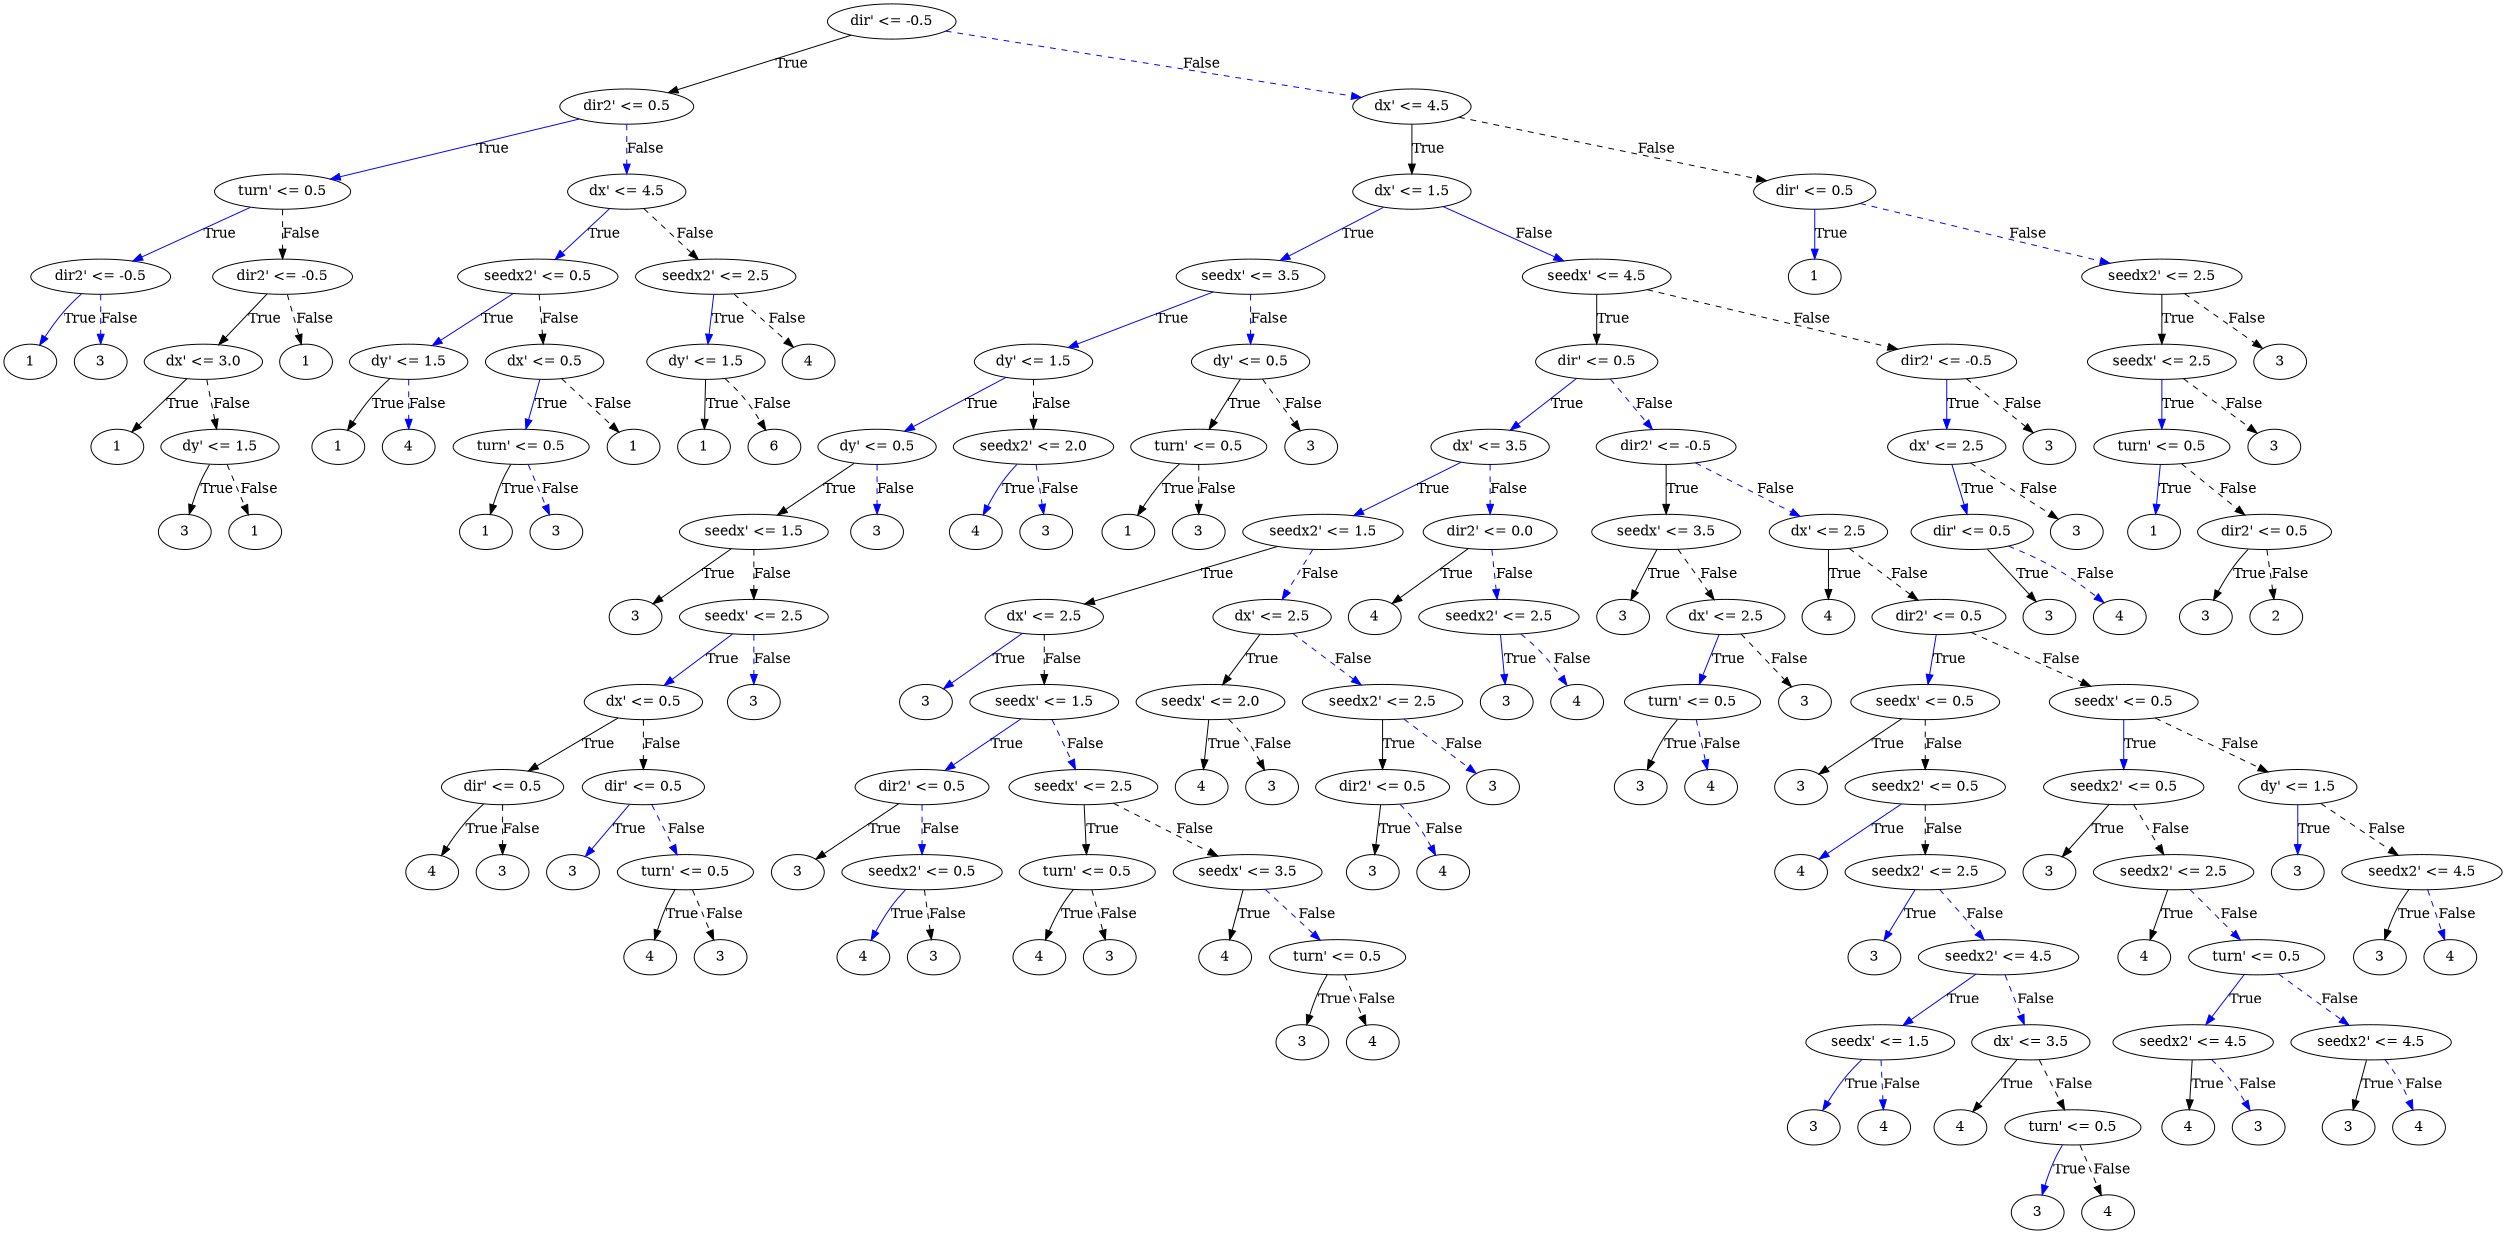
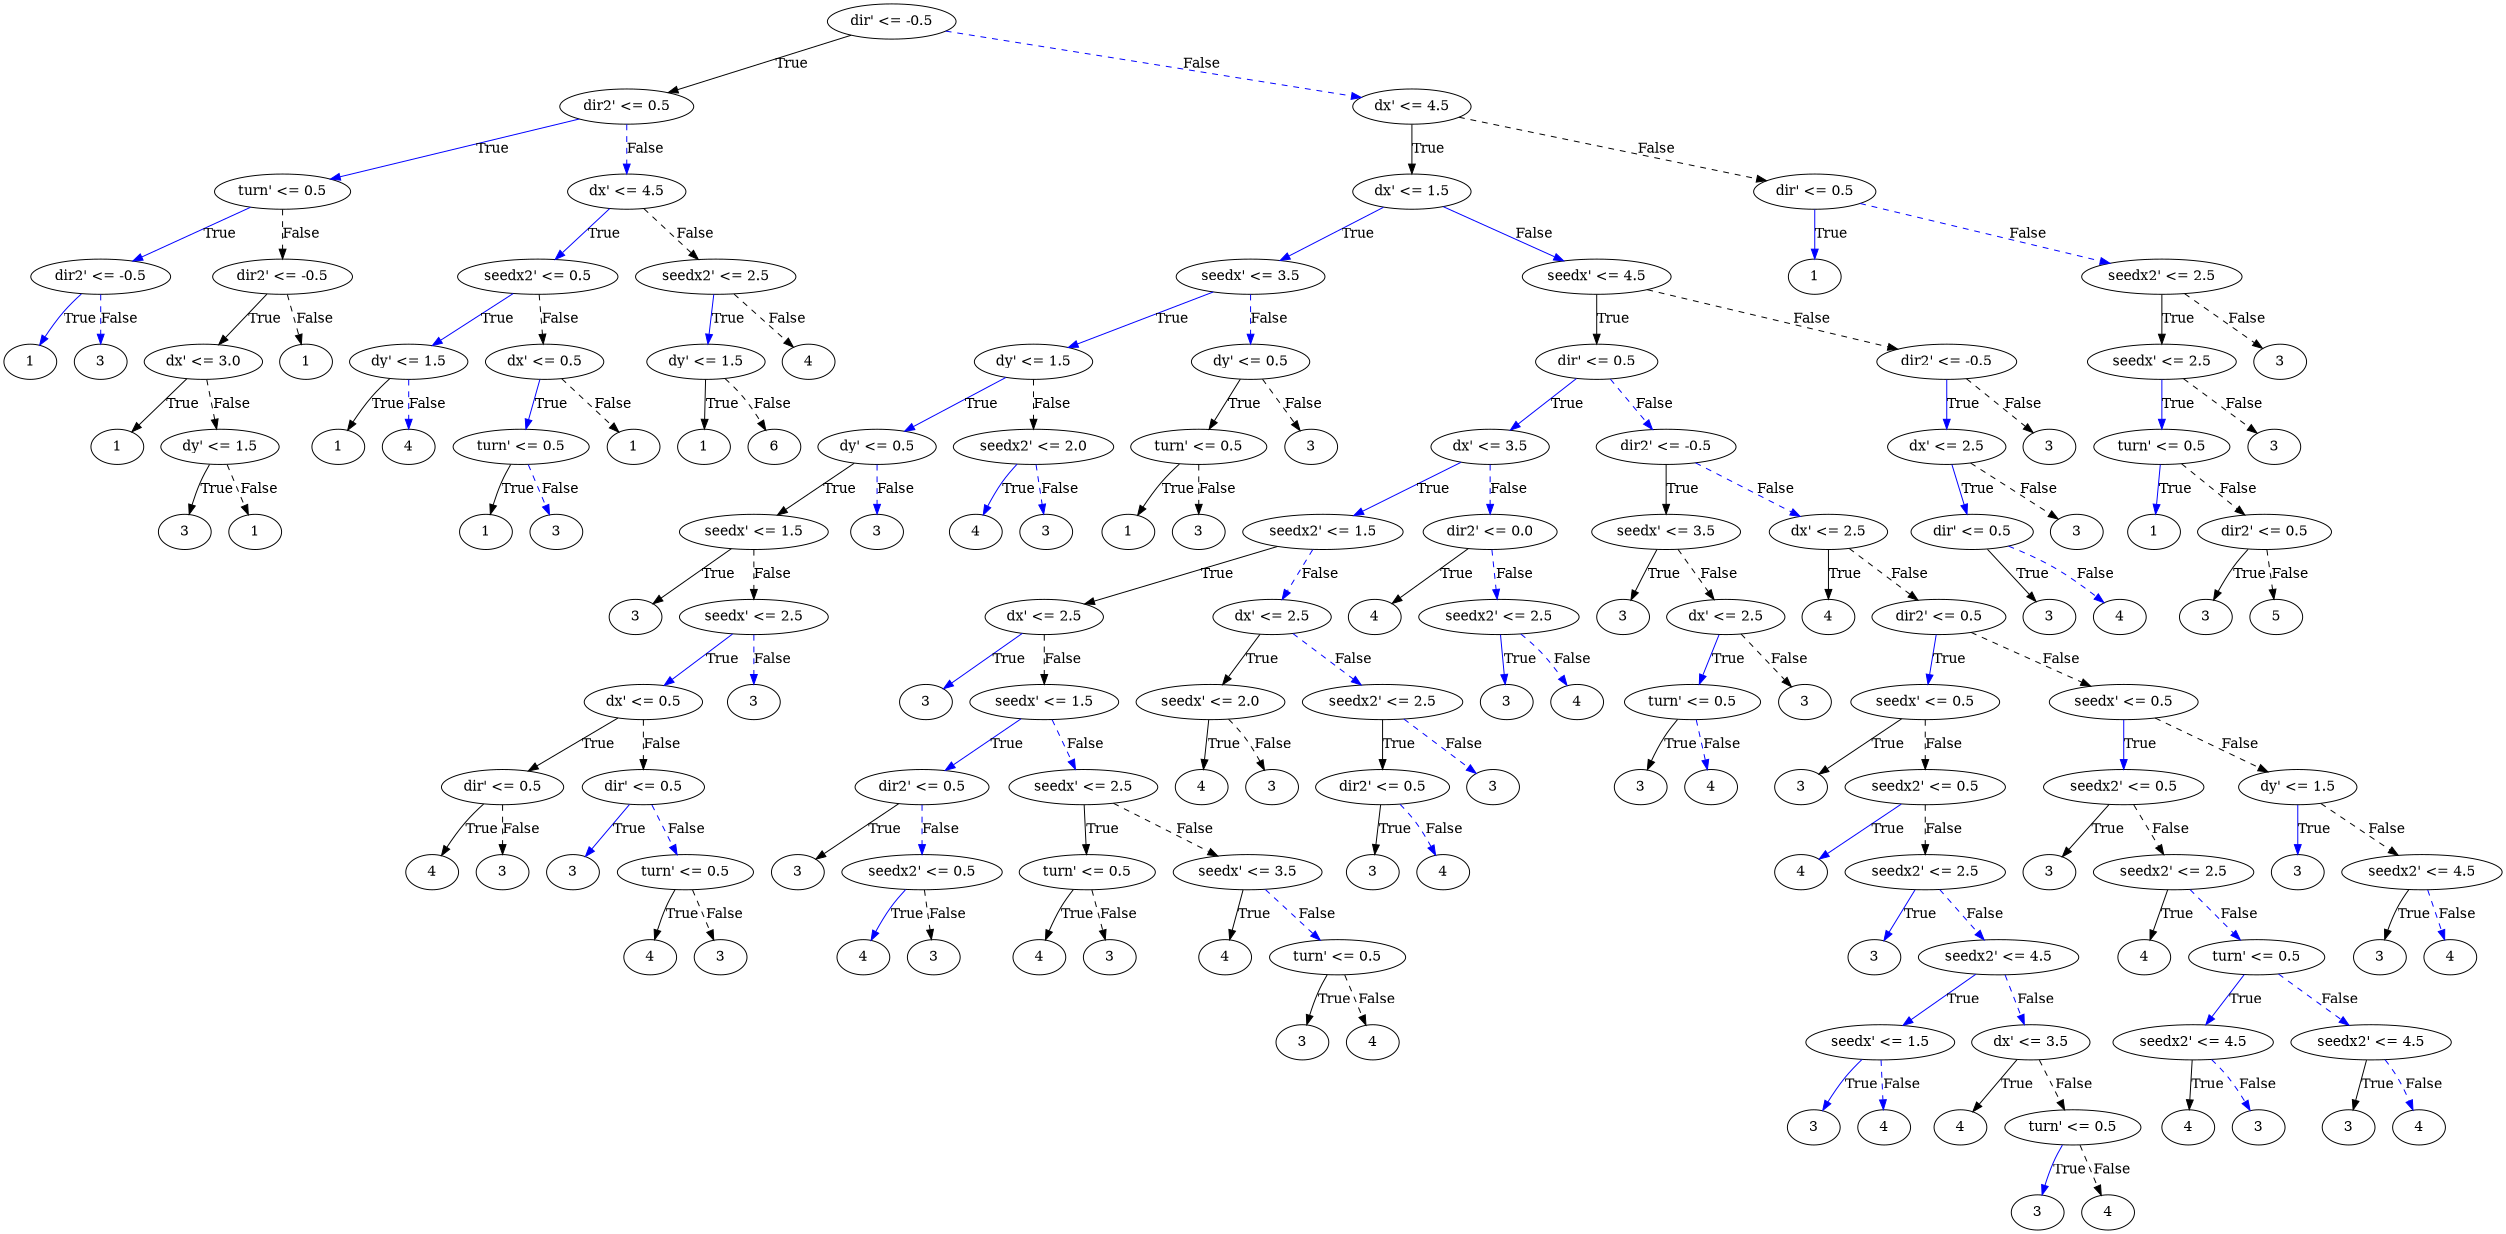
(2276, 617) -> (2276, 617)
